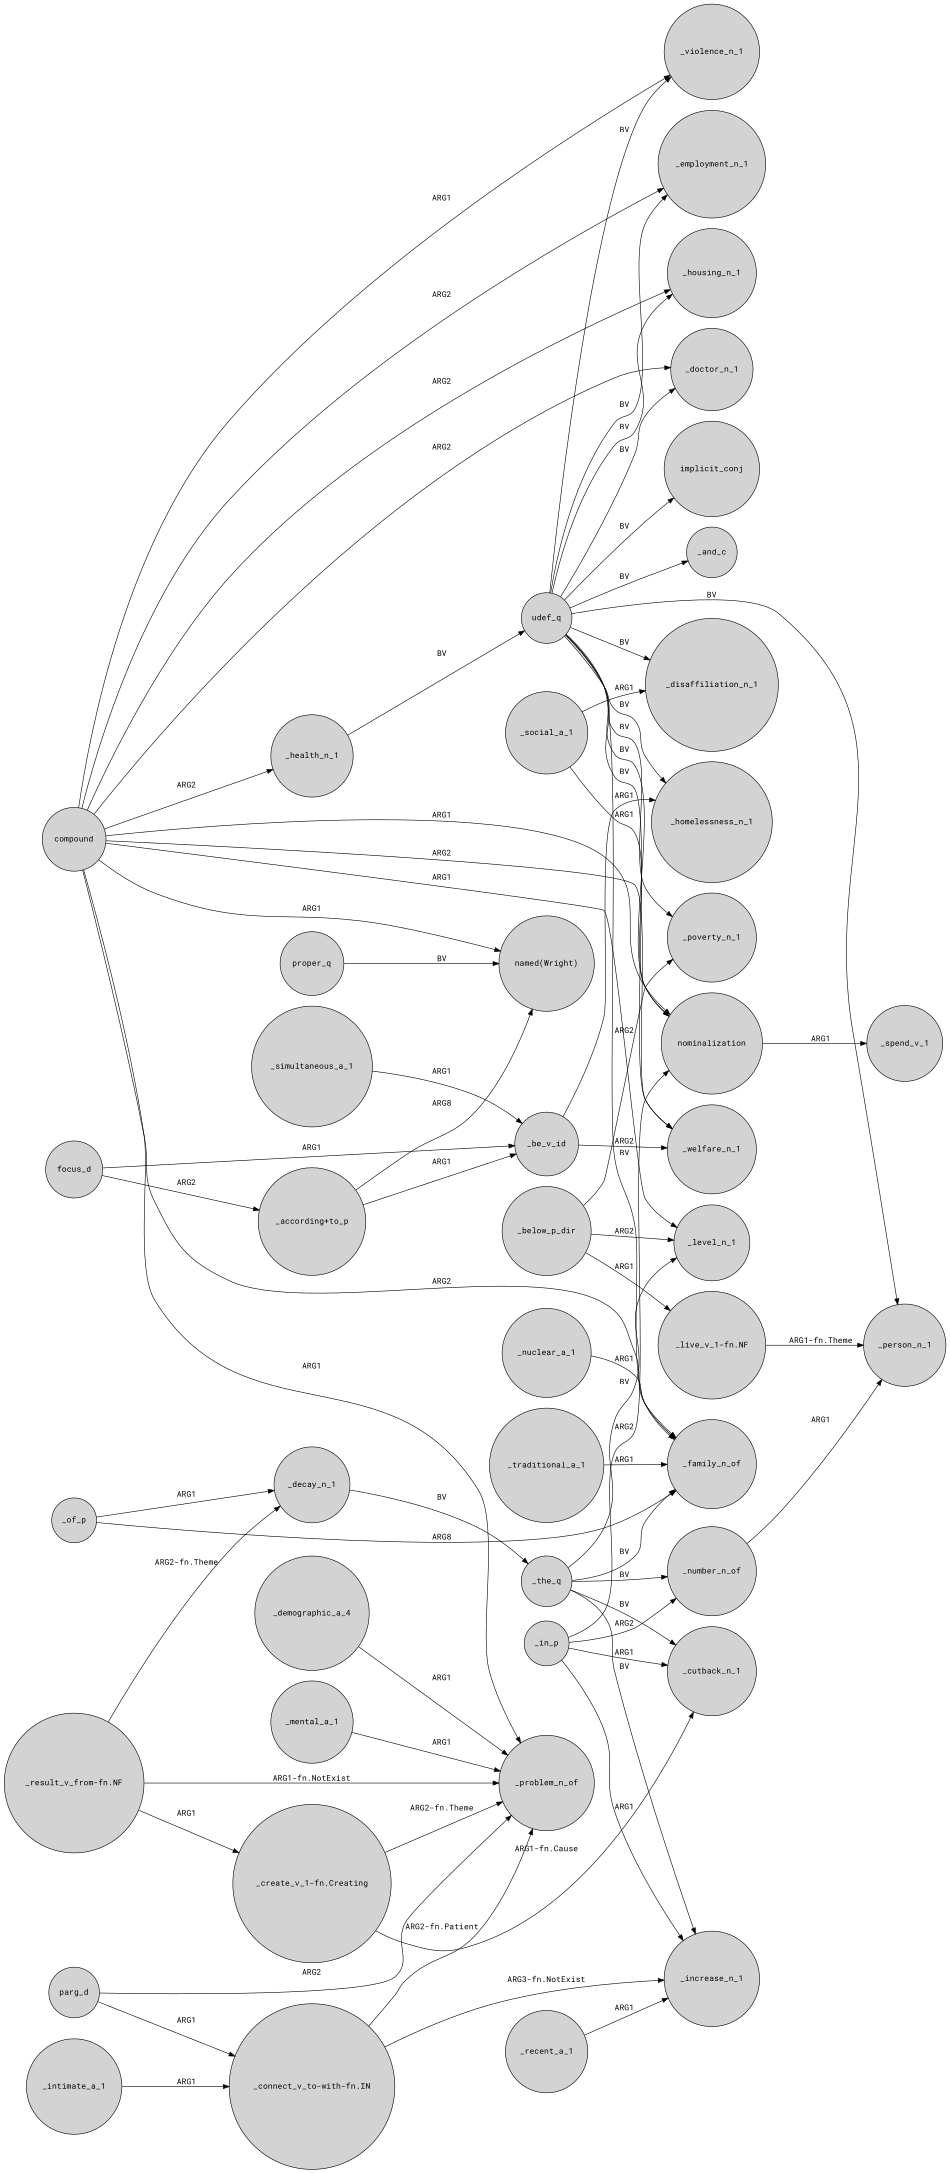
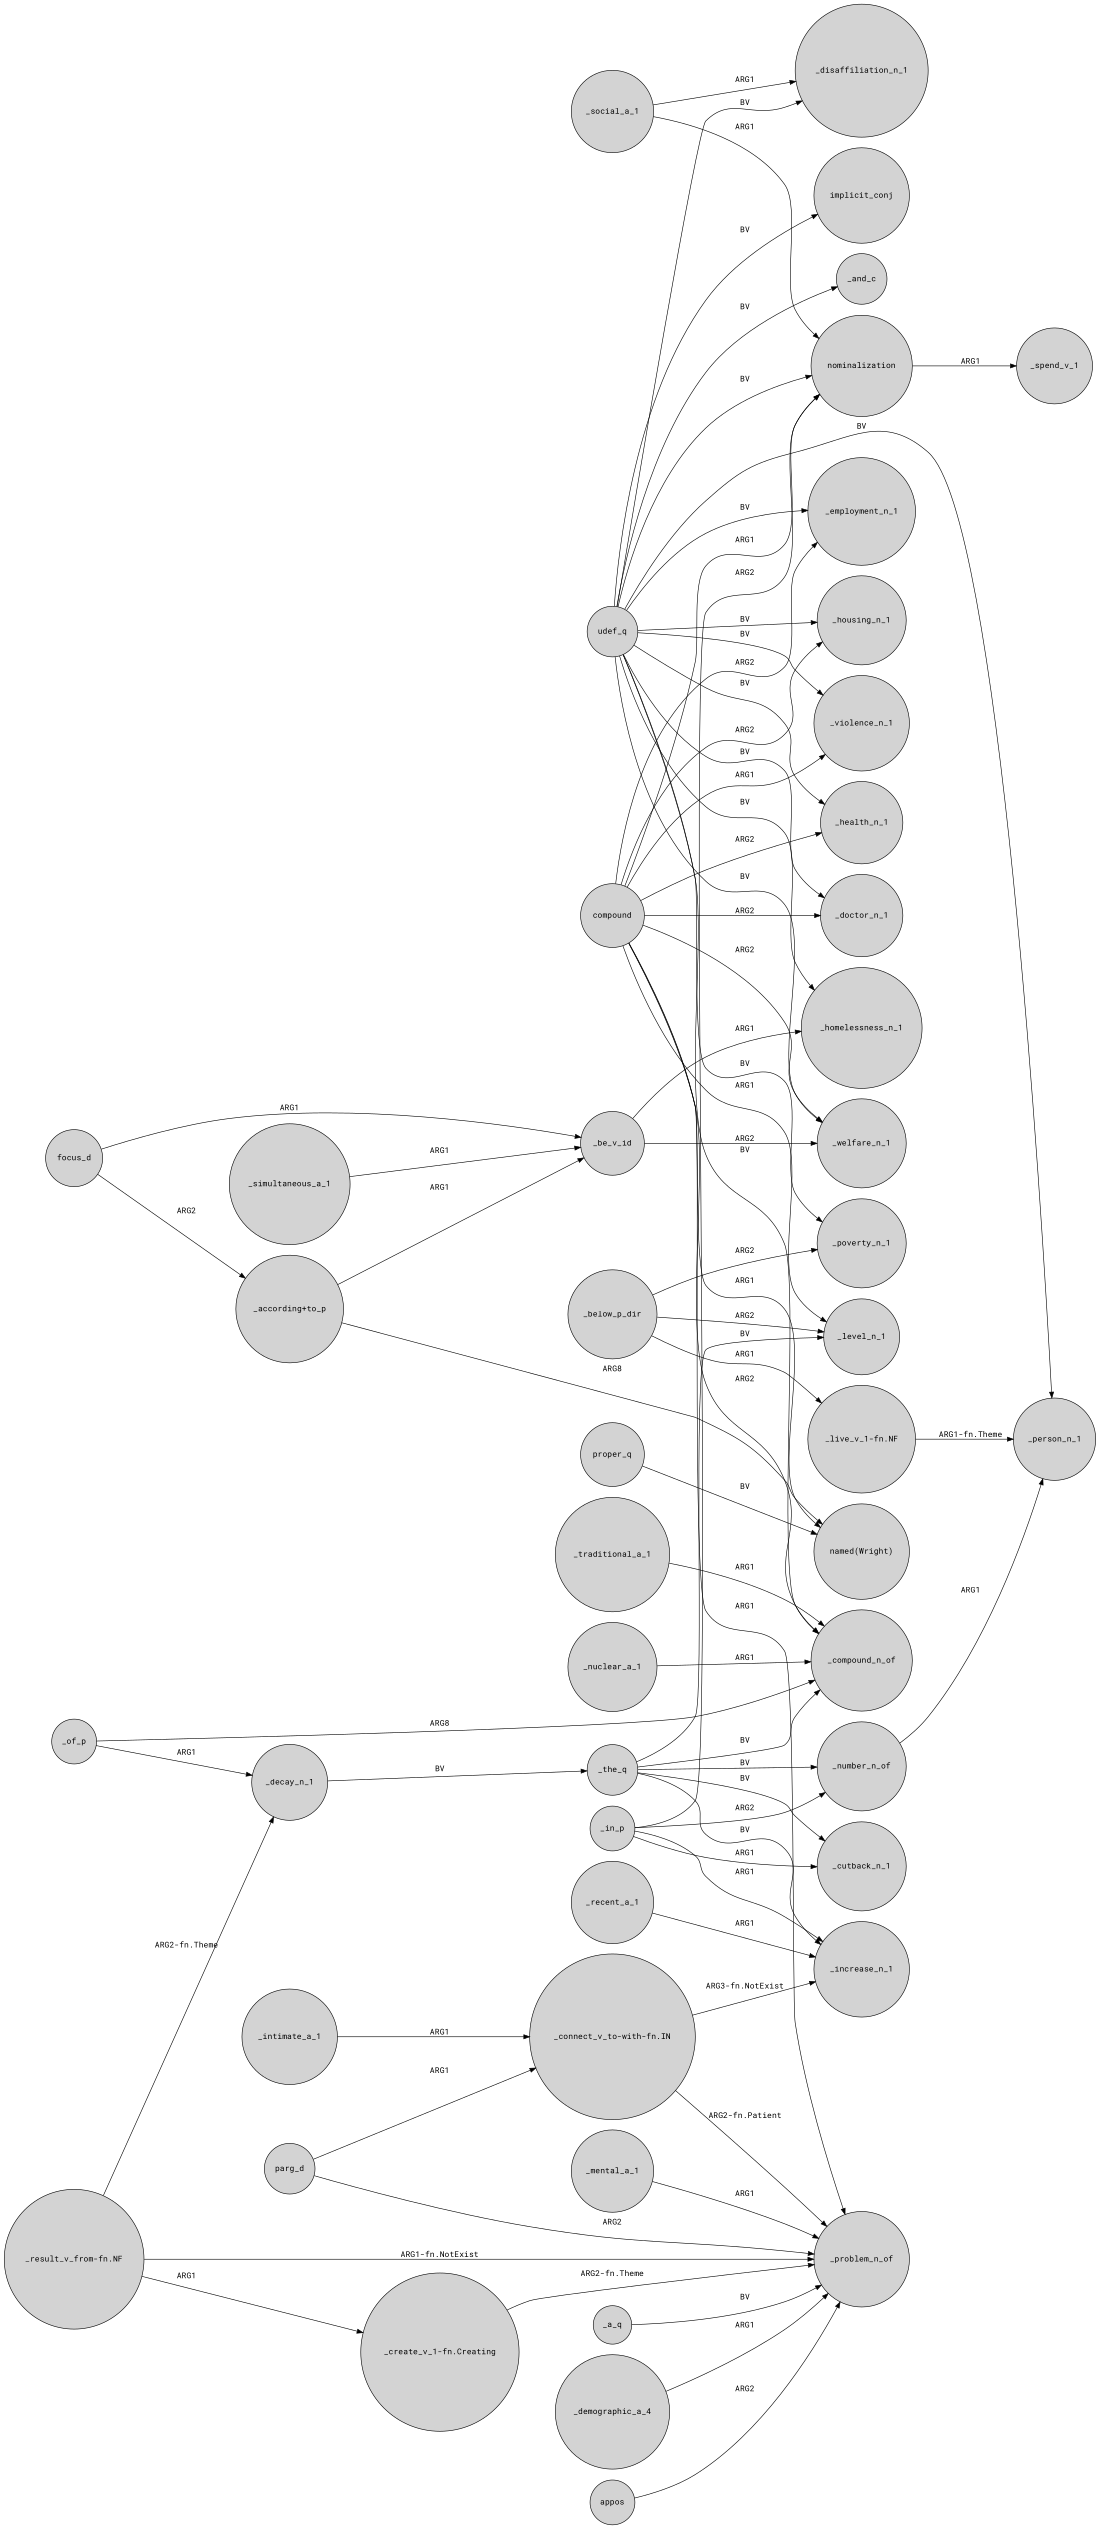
(434, 684) -> (751, 702)
(712, 1464) -> (862, 1660)
(567, 1888) -> none
none -> (612, 2325)
none -> (612, 2502)
